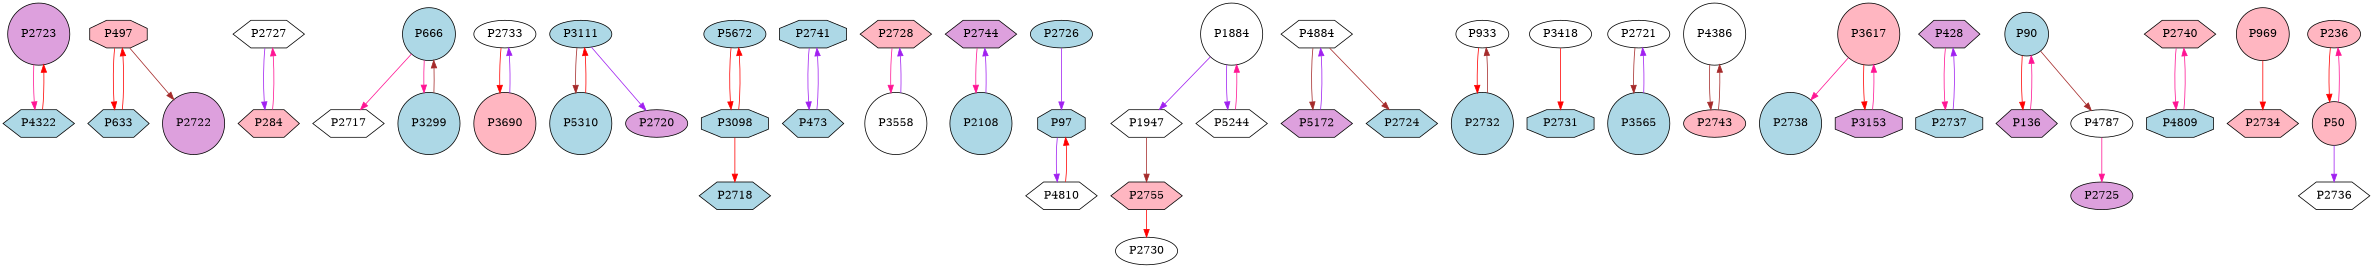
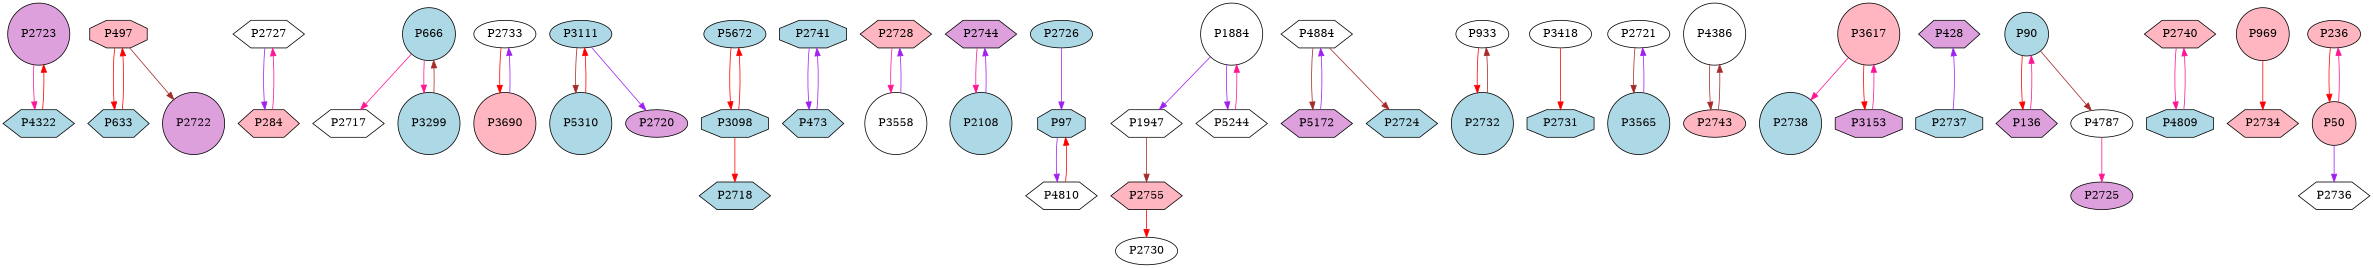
(1944, 75) -> none
